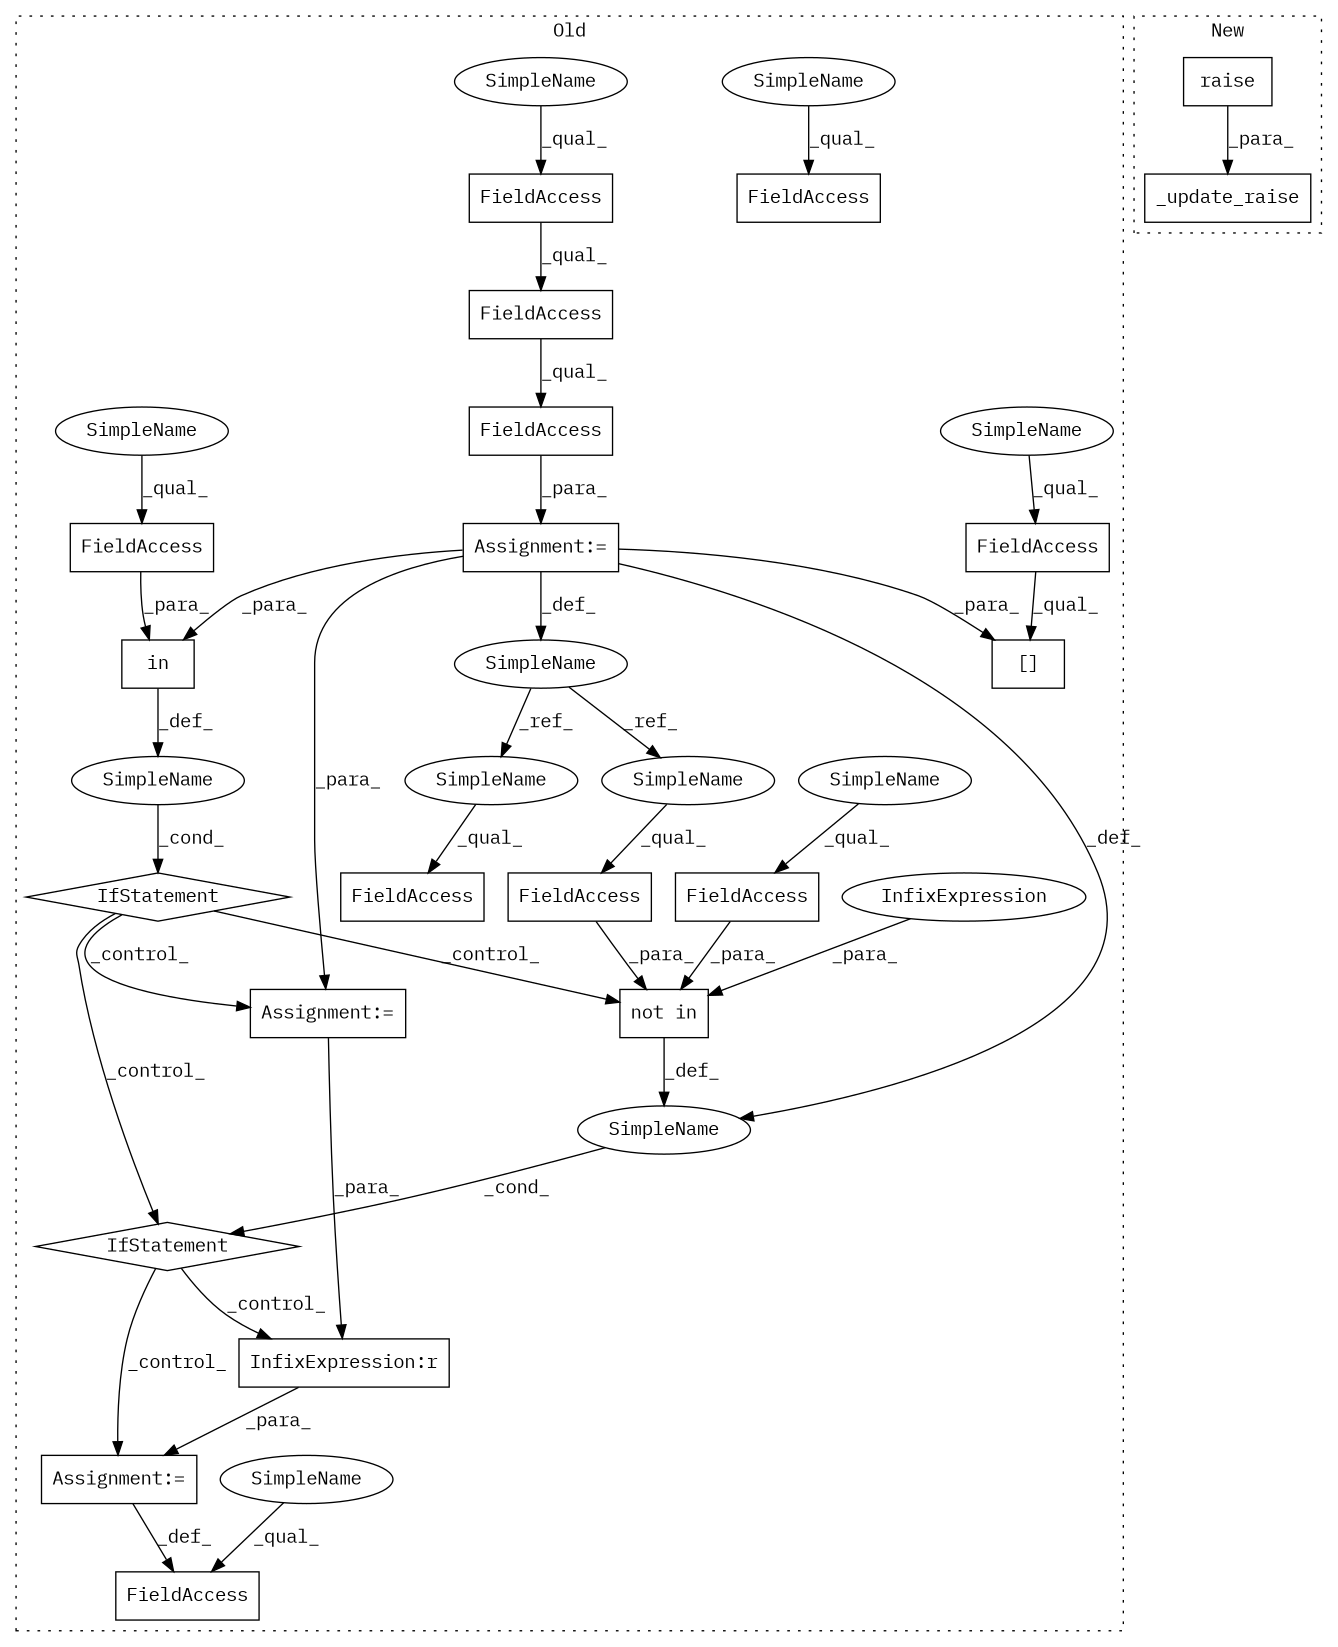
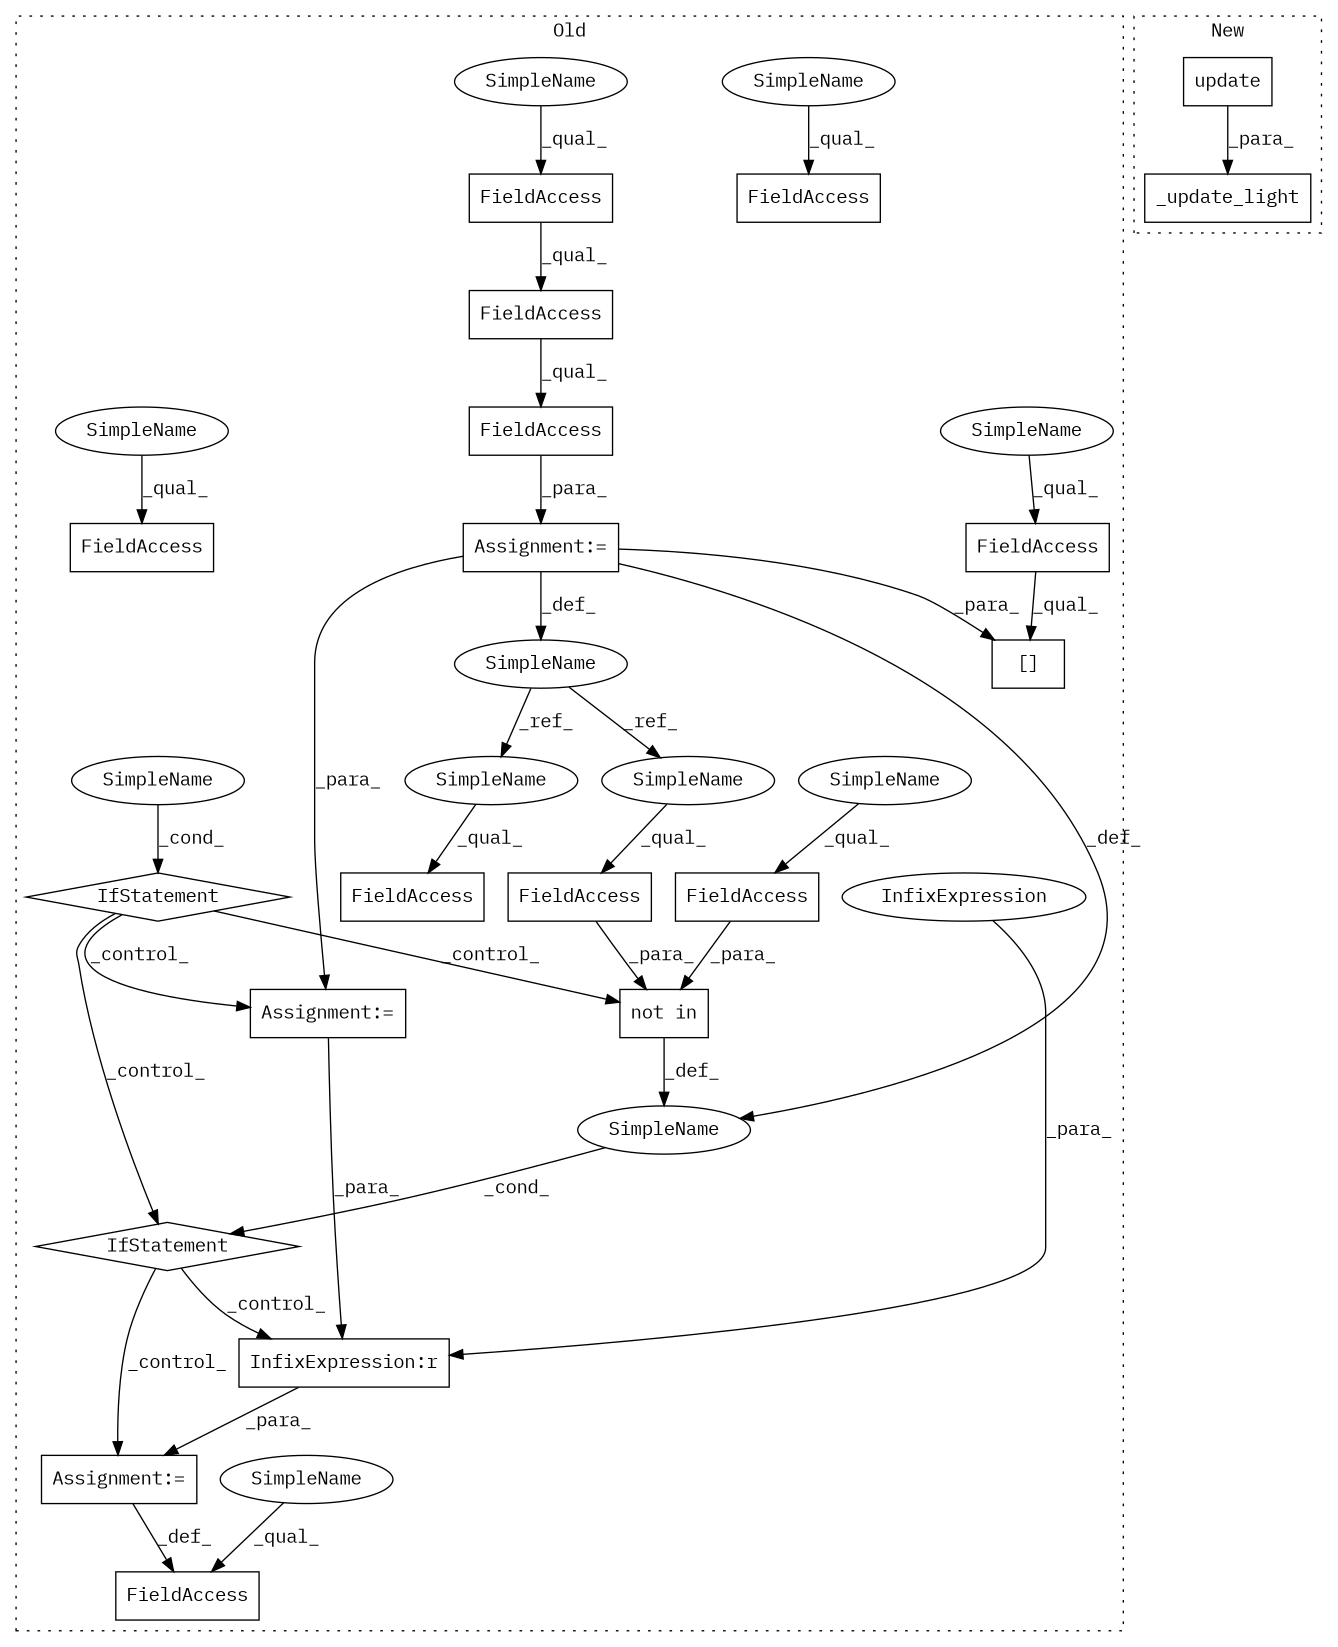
(1228, 82) -> (1228, 82)
(1228, 198) -> (1228, 198)
(158, 664) -> none
(816, 955) -> (932, 1299)
